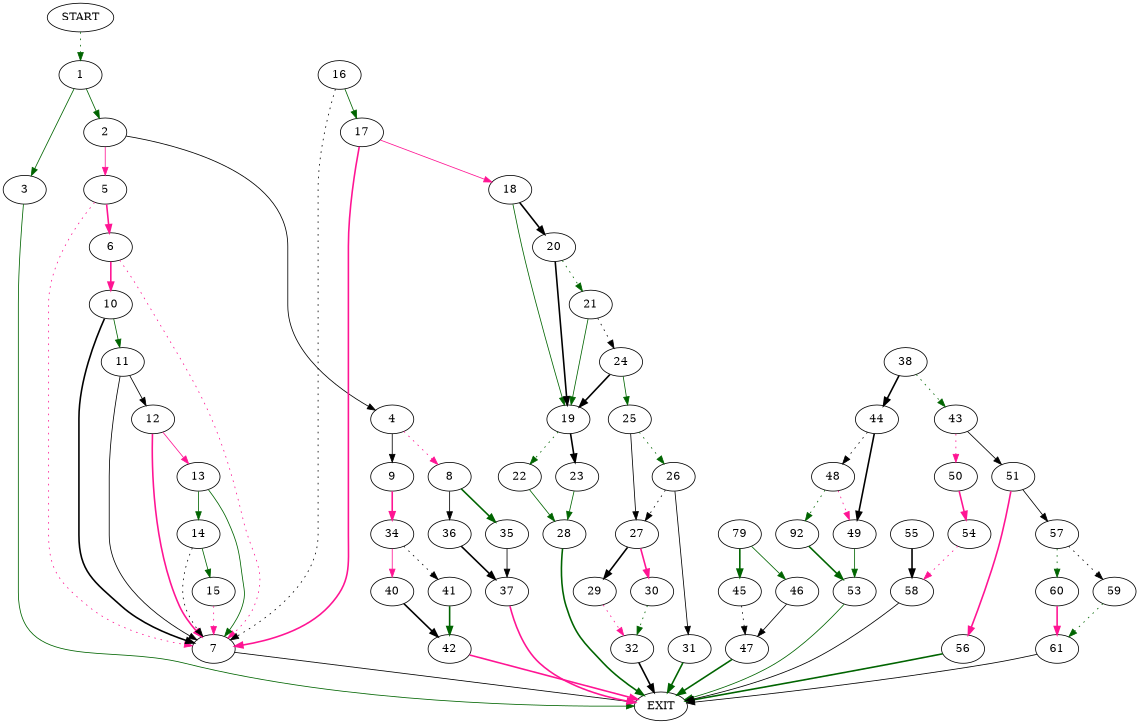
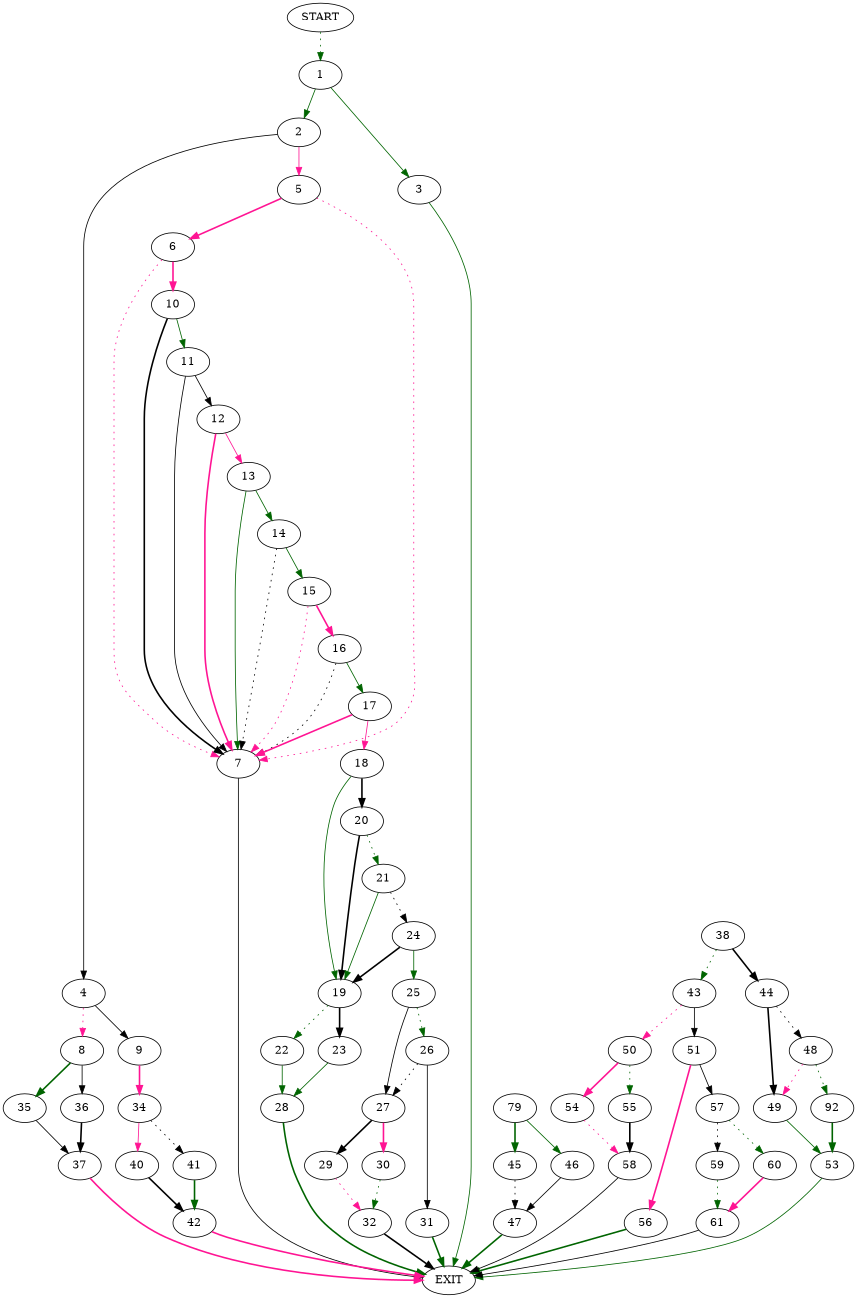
none -> (323, 617)
none -> (630, 1076)
